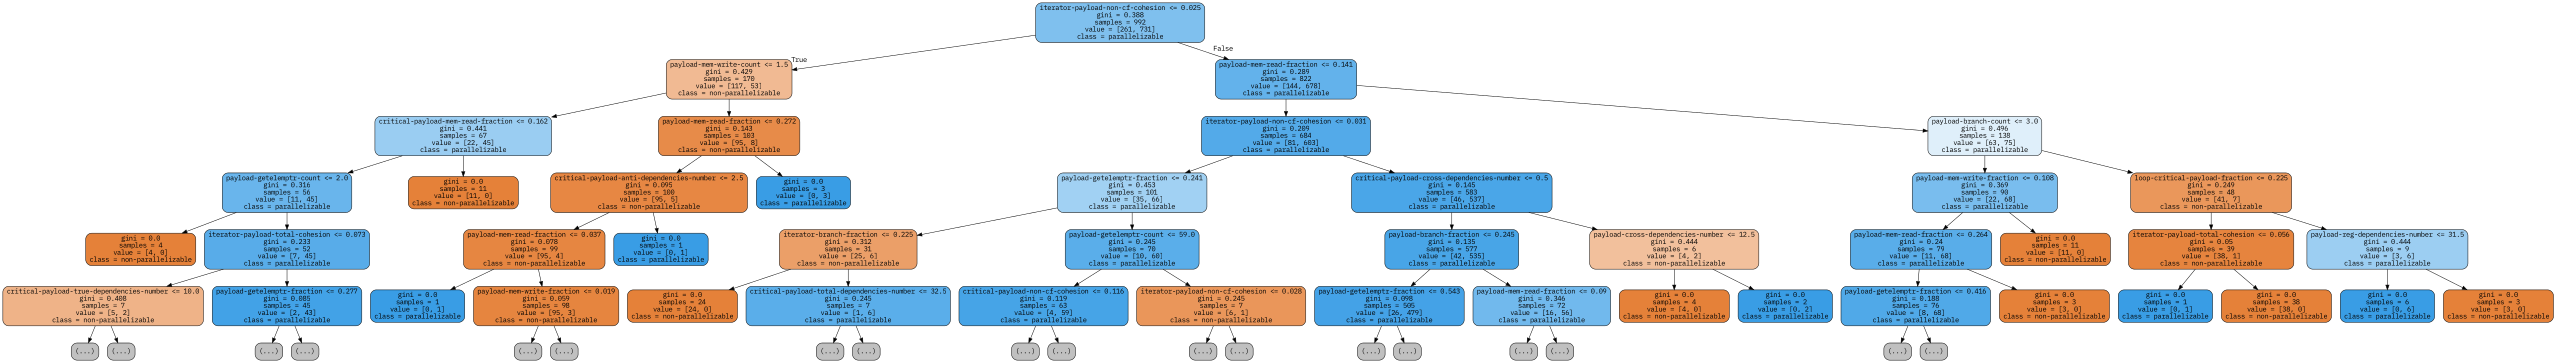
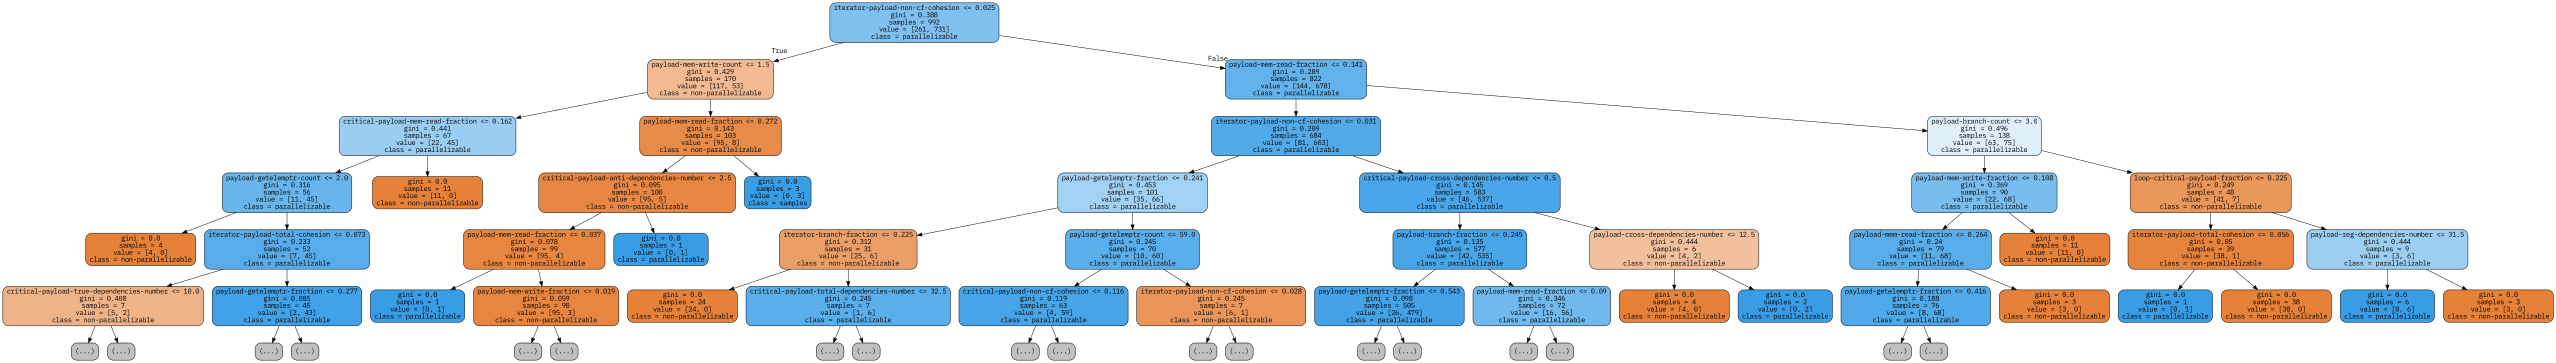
(803, 193) -> (778, 193)
